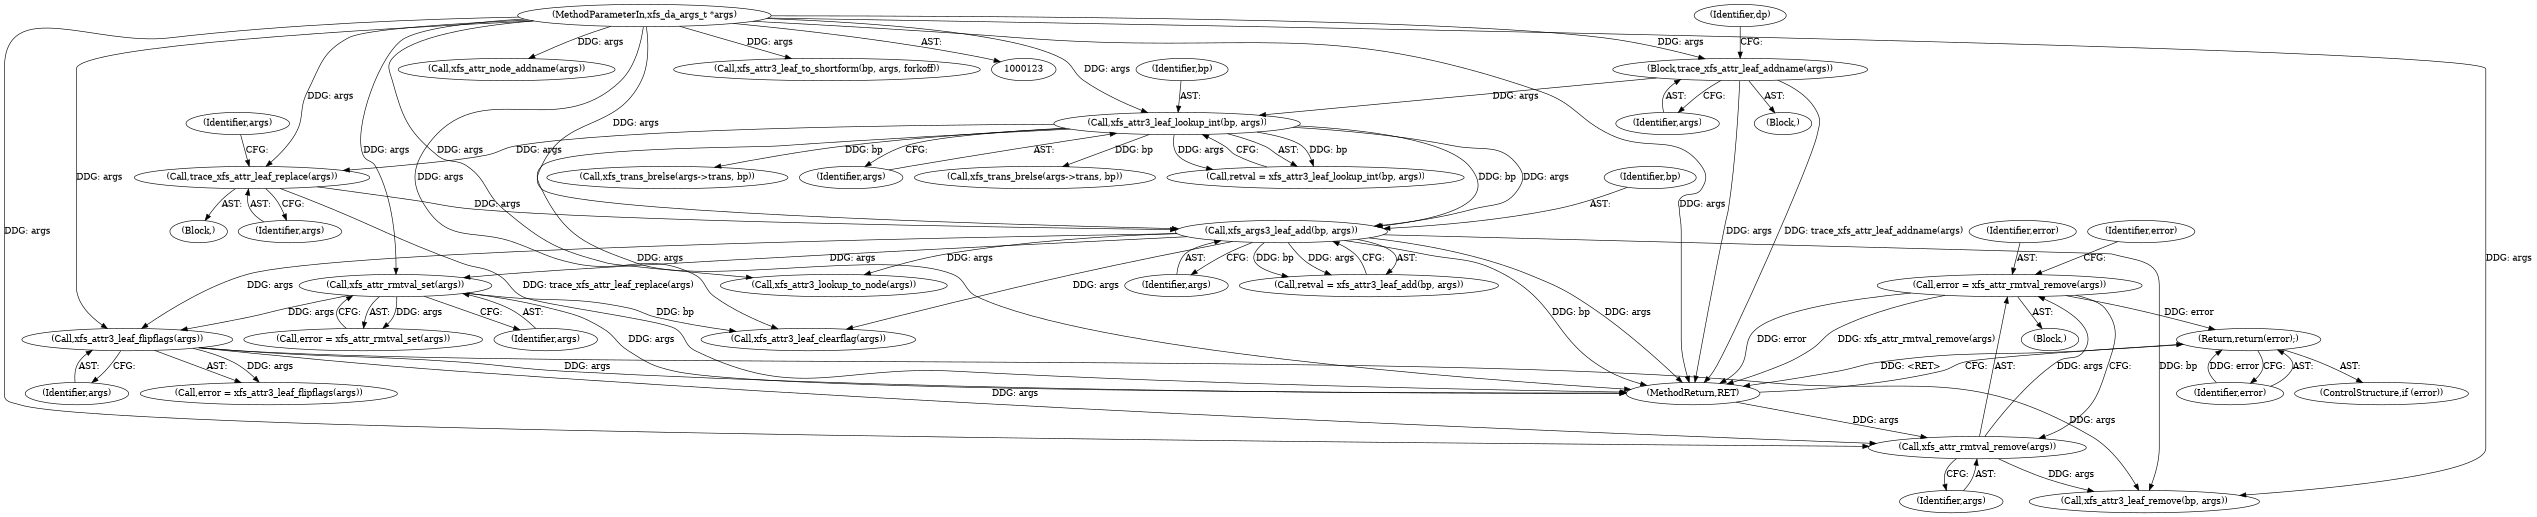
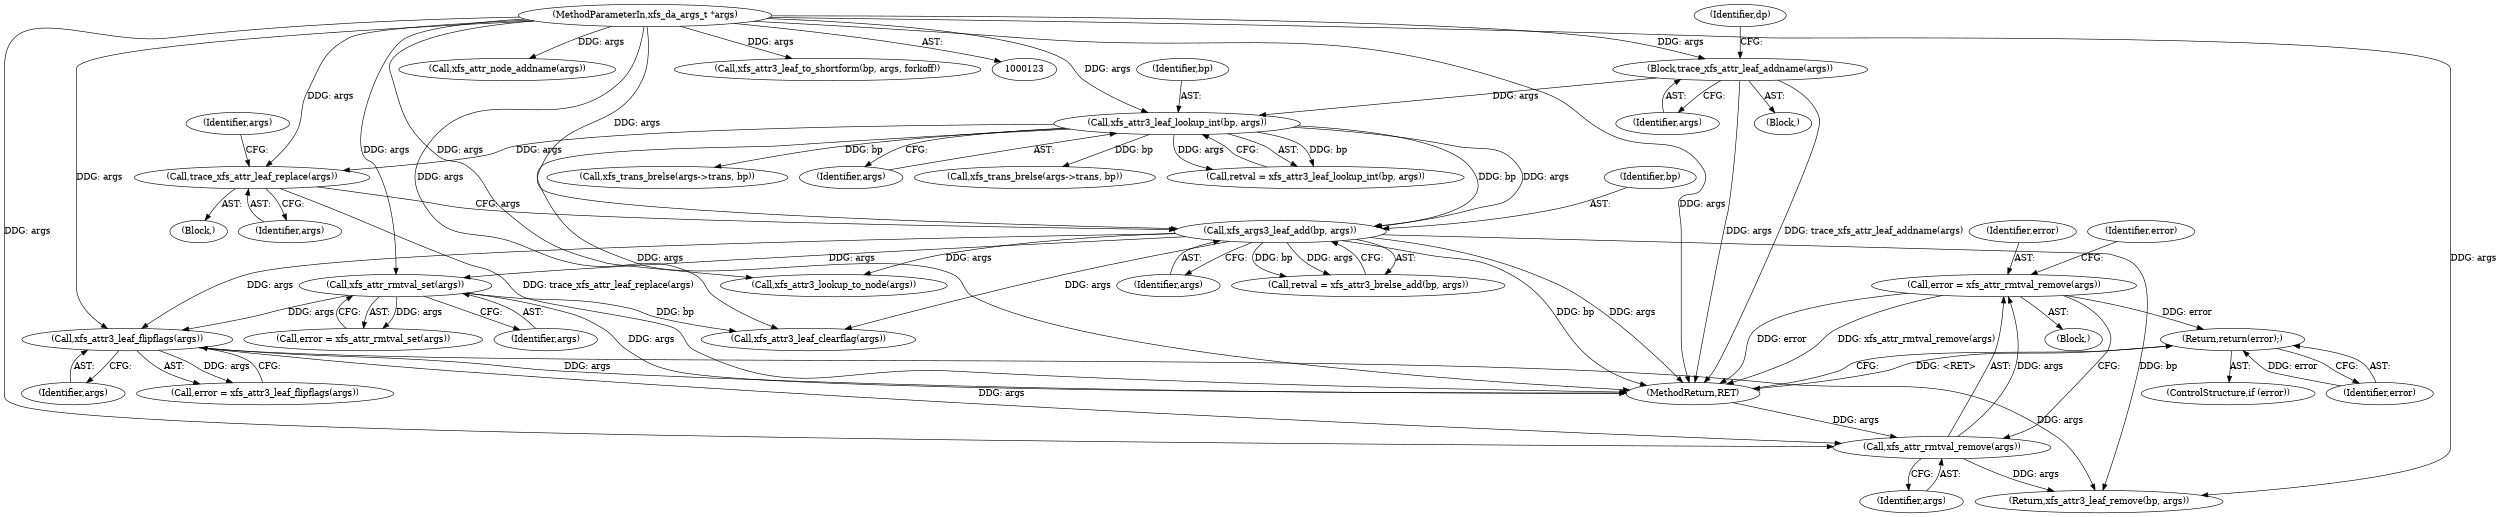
(498, 205) -> (498, 205)
(1369, 286) -> (1368, 286)
none -> (241, 357)
(2144, 502) -> (2099, 502)
